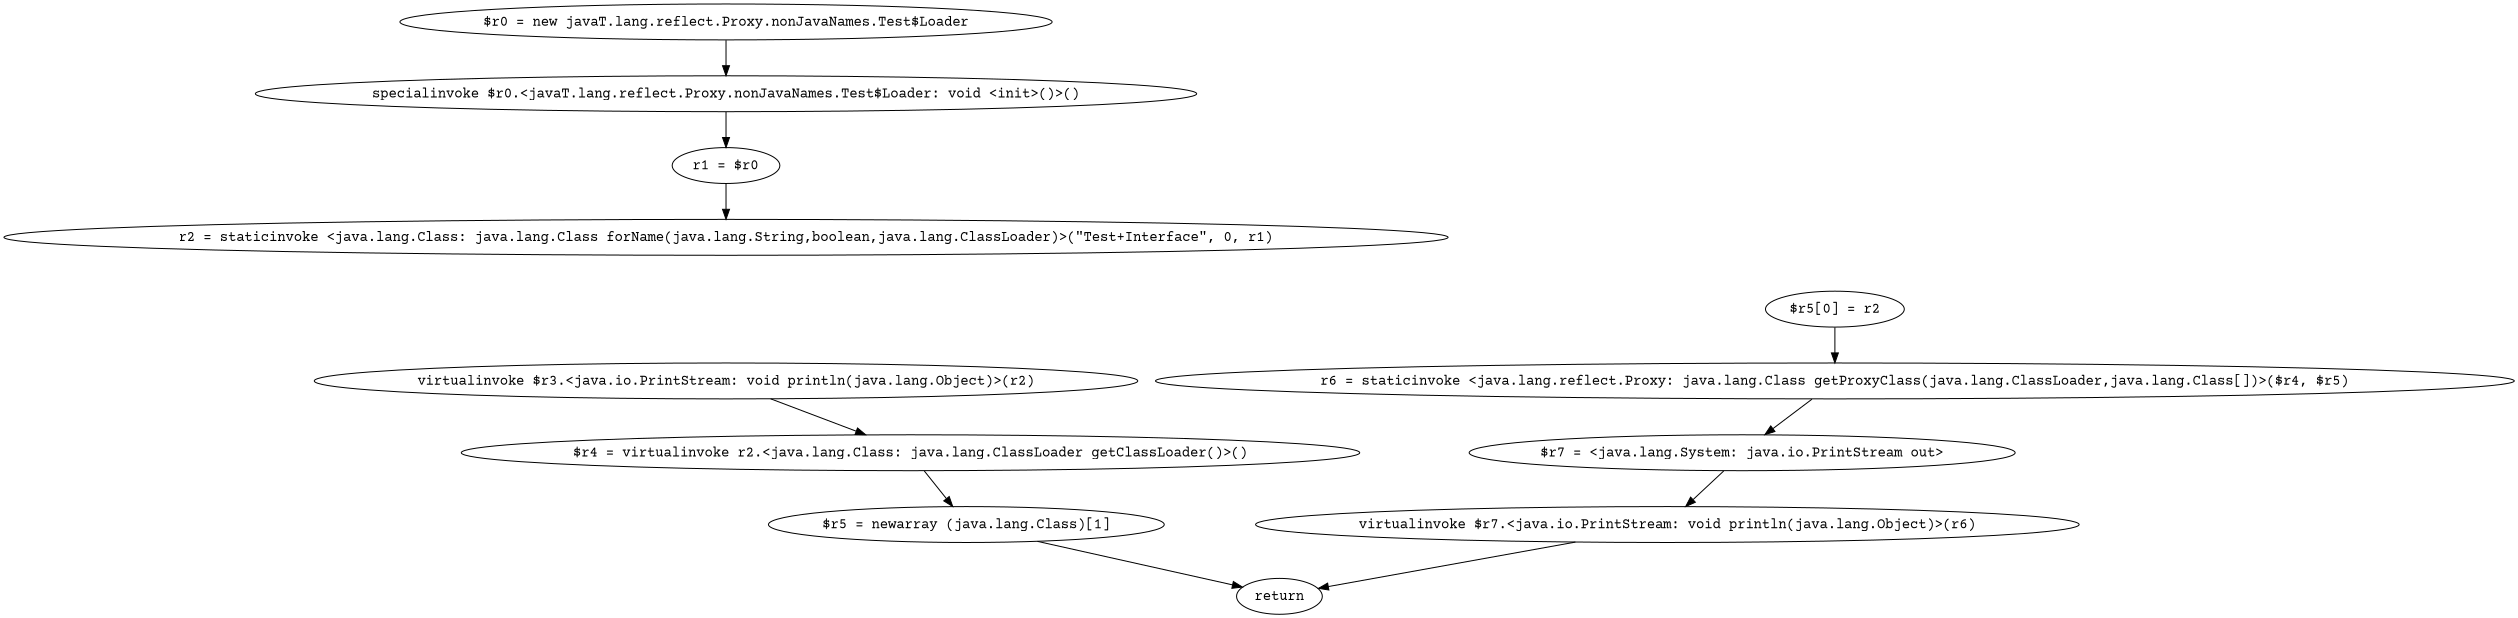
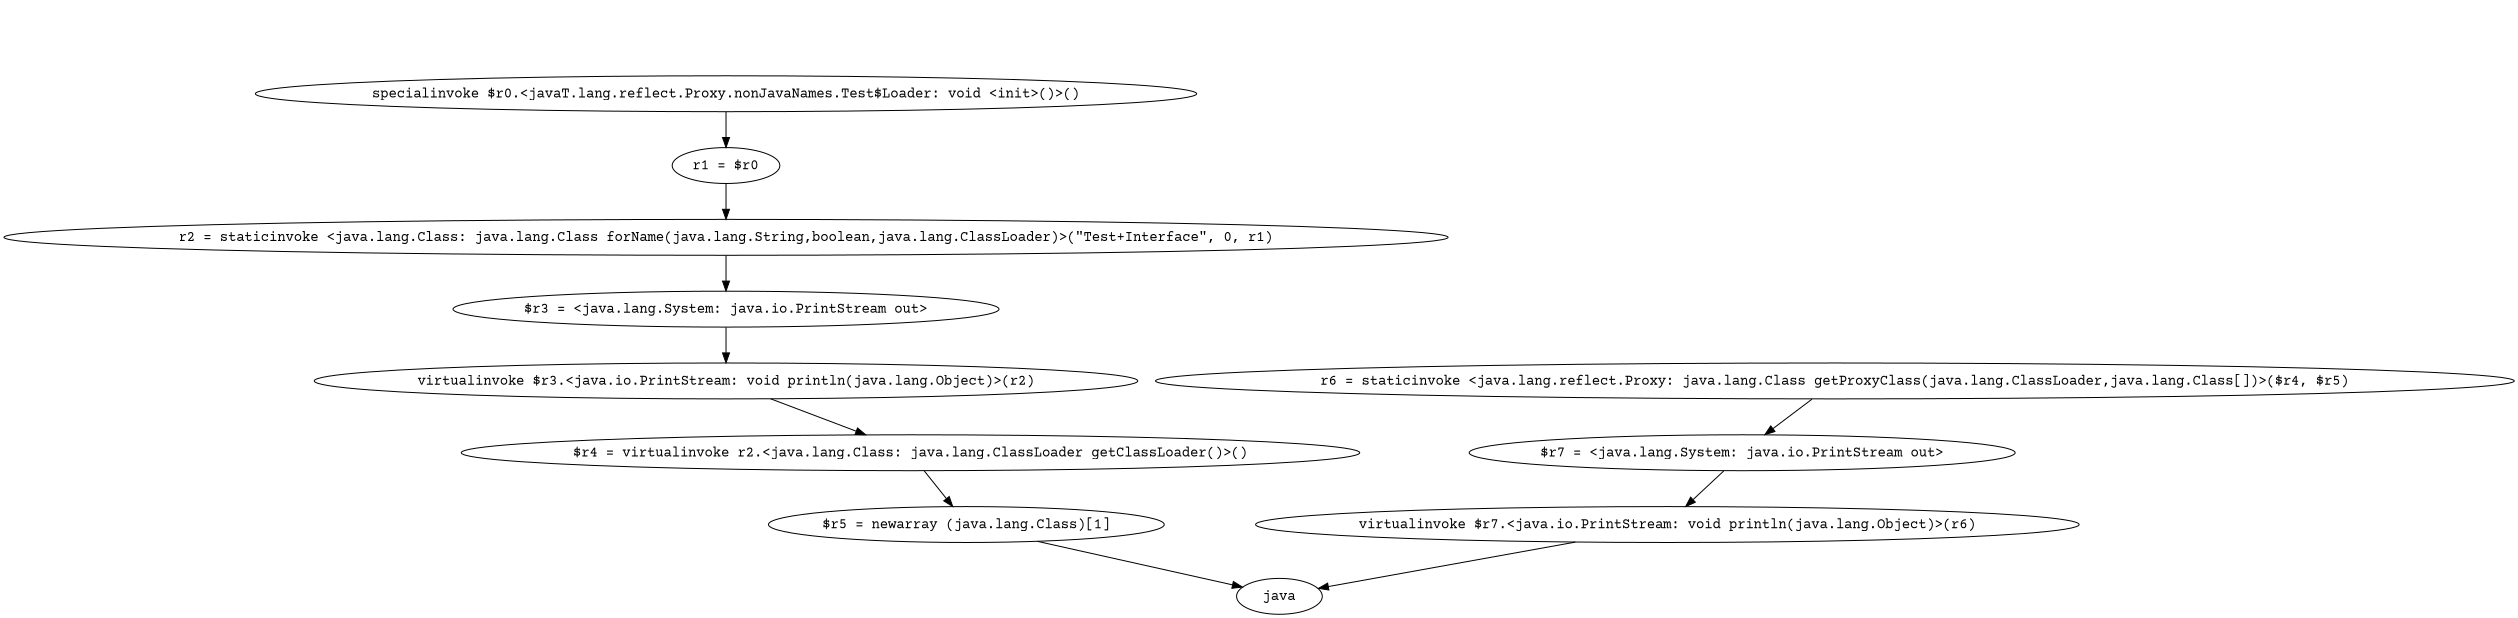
(726, 22) -> none
none -> (726, 309)
(1835, 309) -> none
(1279, 596) -> (1279, 596)
